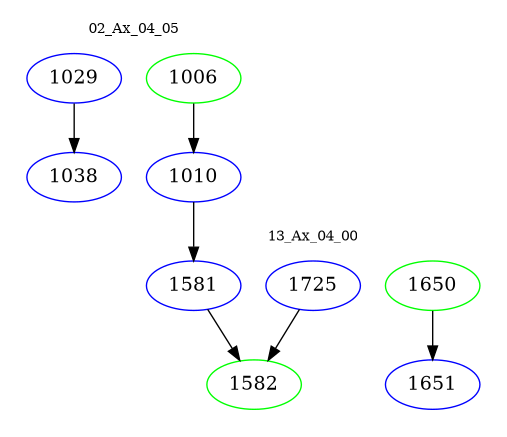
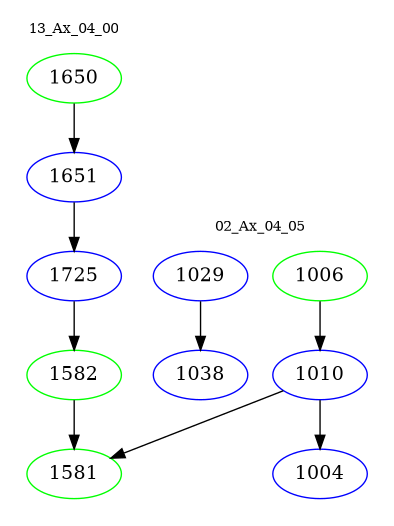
none -> (74, 220)
(194, 286) -> (74, 474)
(220, 329) -> (74, 418)
none -> (320, 474)
